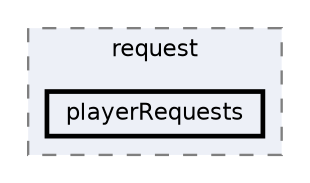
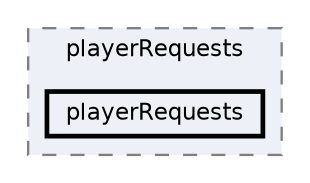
(155, 50) -> (155, 50)
